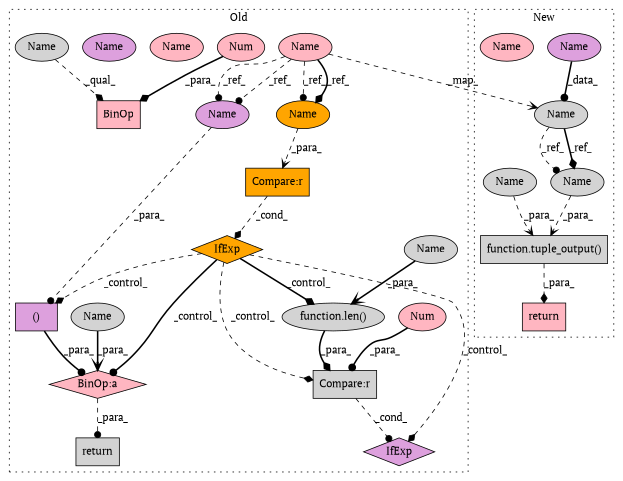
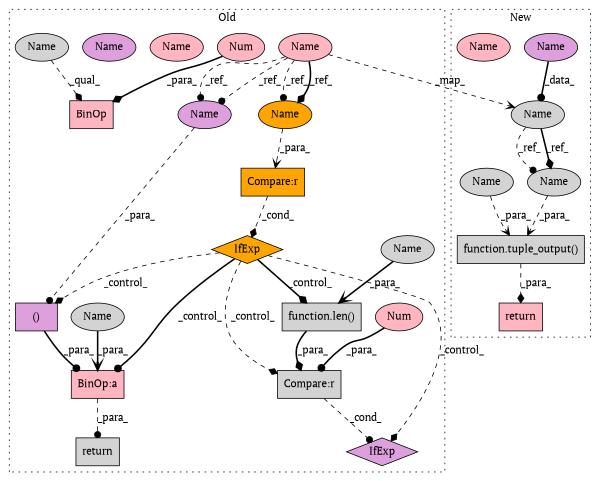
(333, 317) -> (322, 317)
(98, 384) -> (98, 384)
